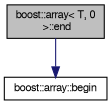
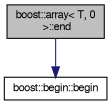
(56, 89) -> (56, 89)
